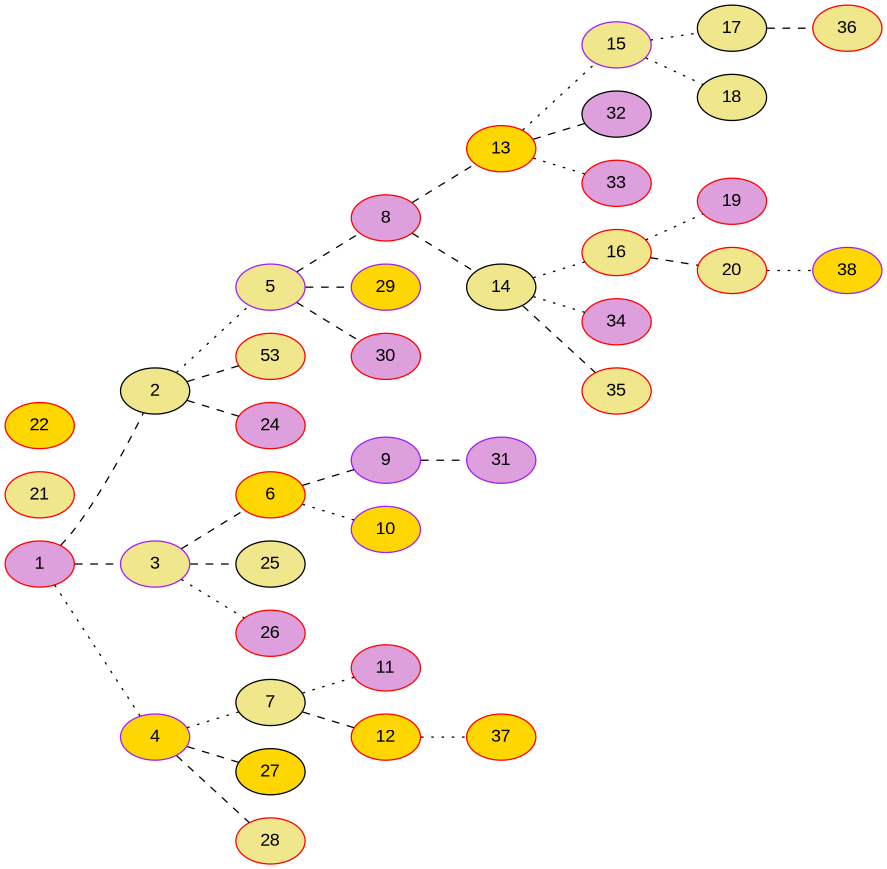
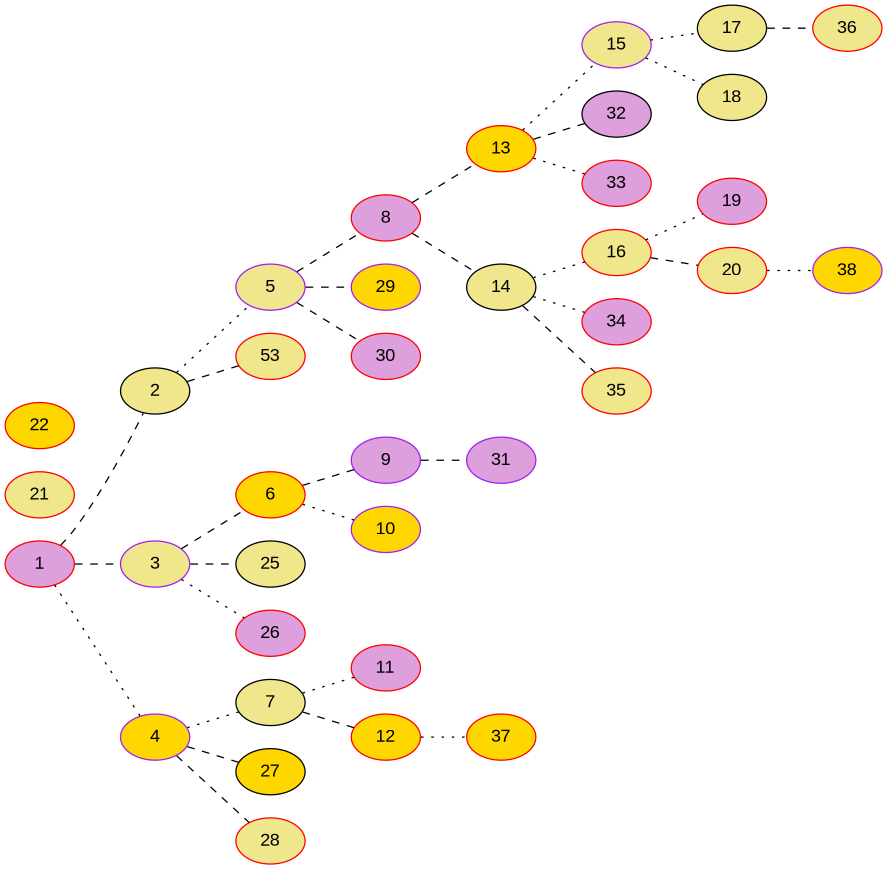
(270, 426) -> none
